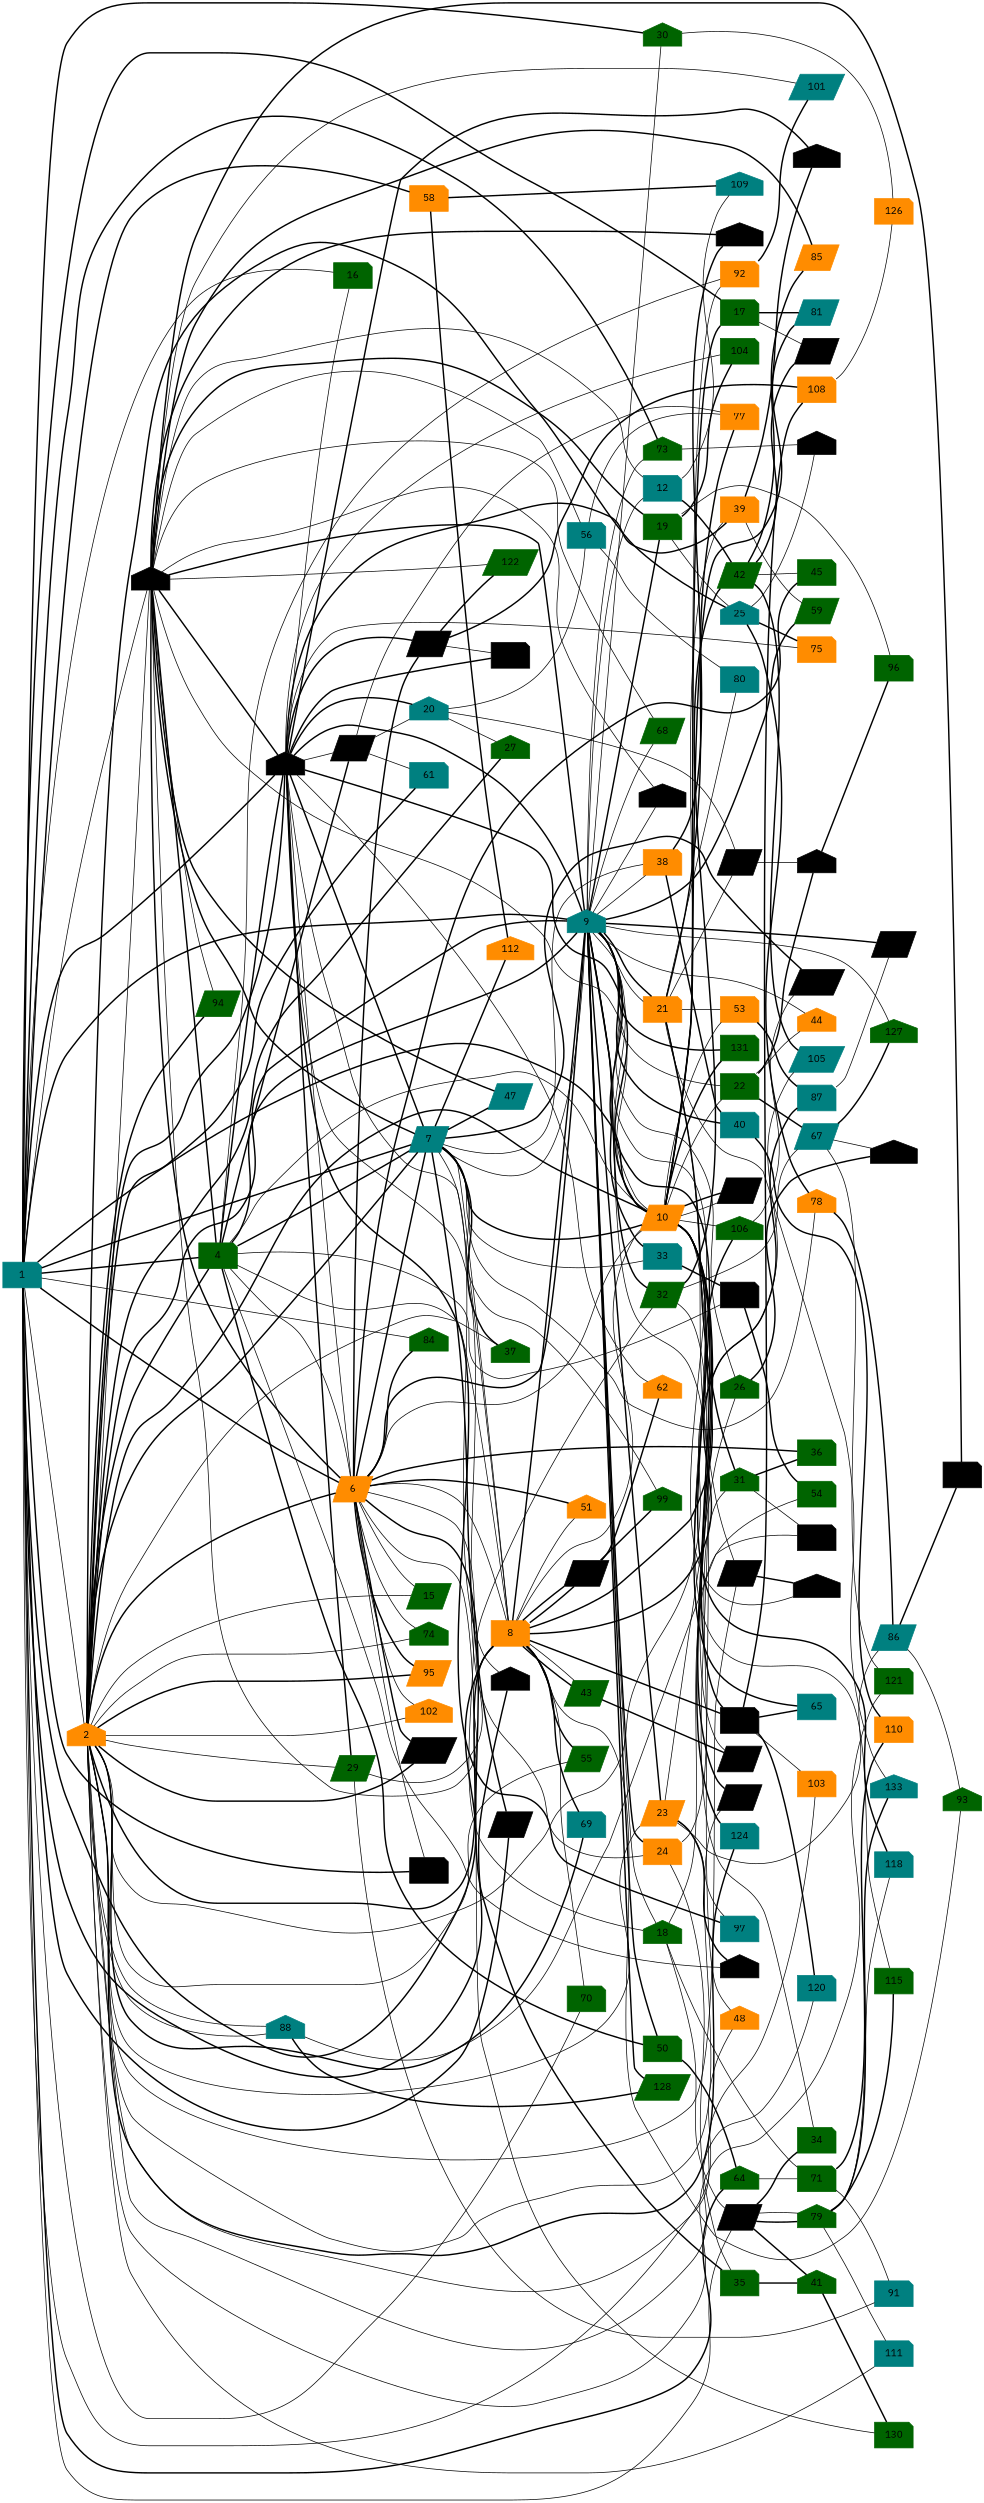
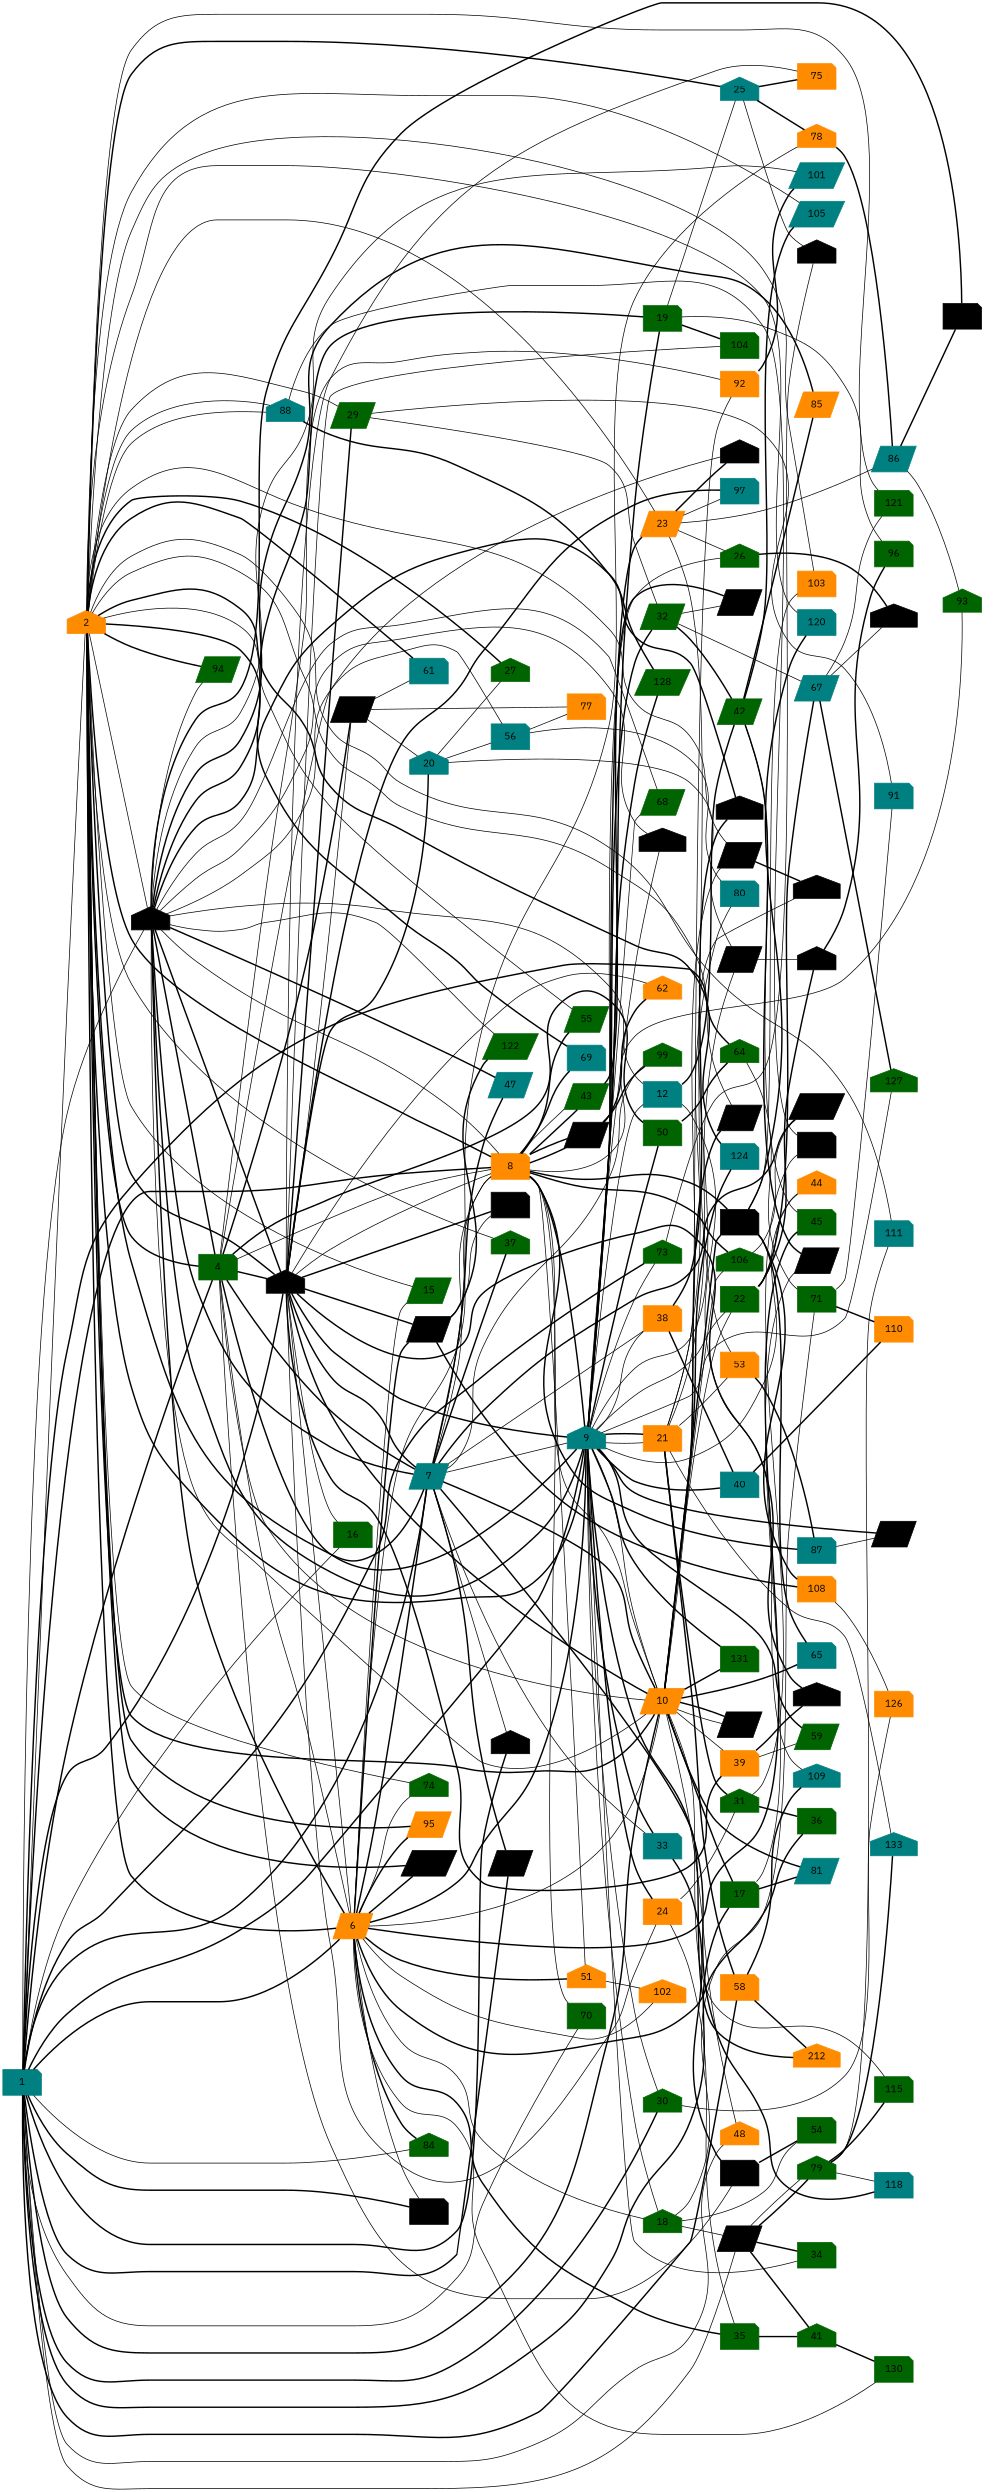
(701, 713) -> (692, 1701)
(510, 949) -> (817, 2057)
(689, 1087) -> (700, 944)
(256, 1735) -> (625, 1985)
